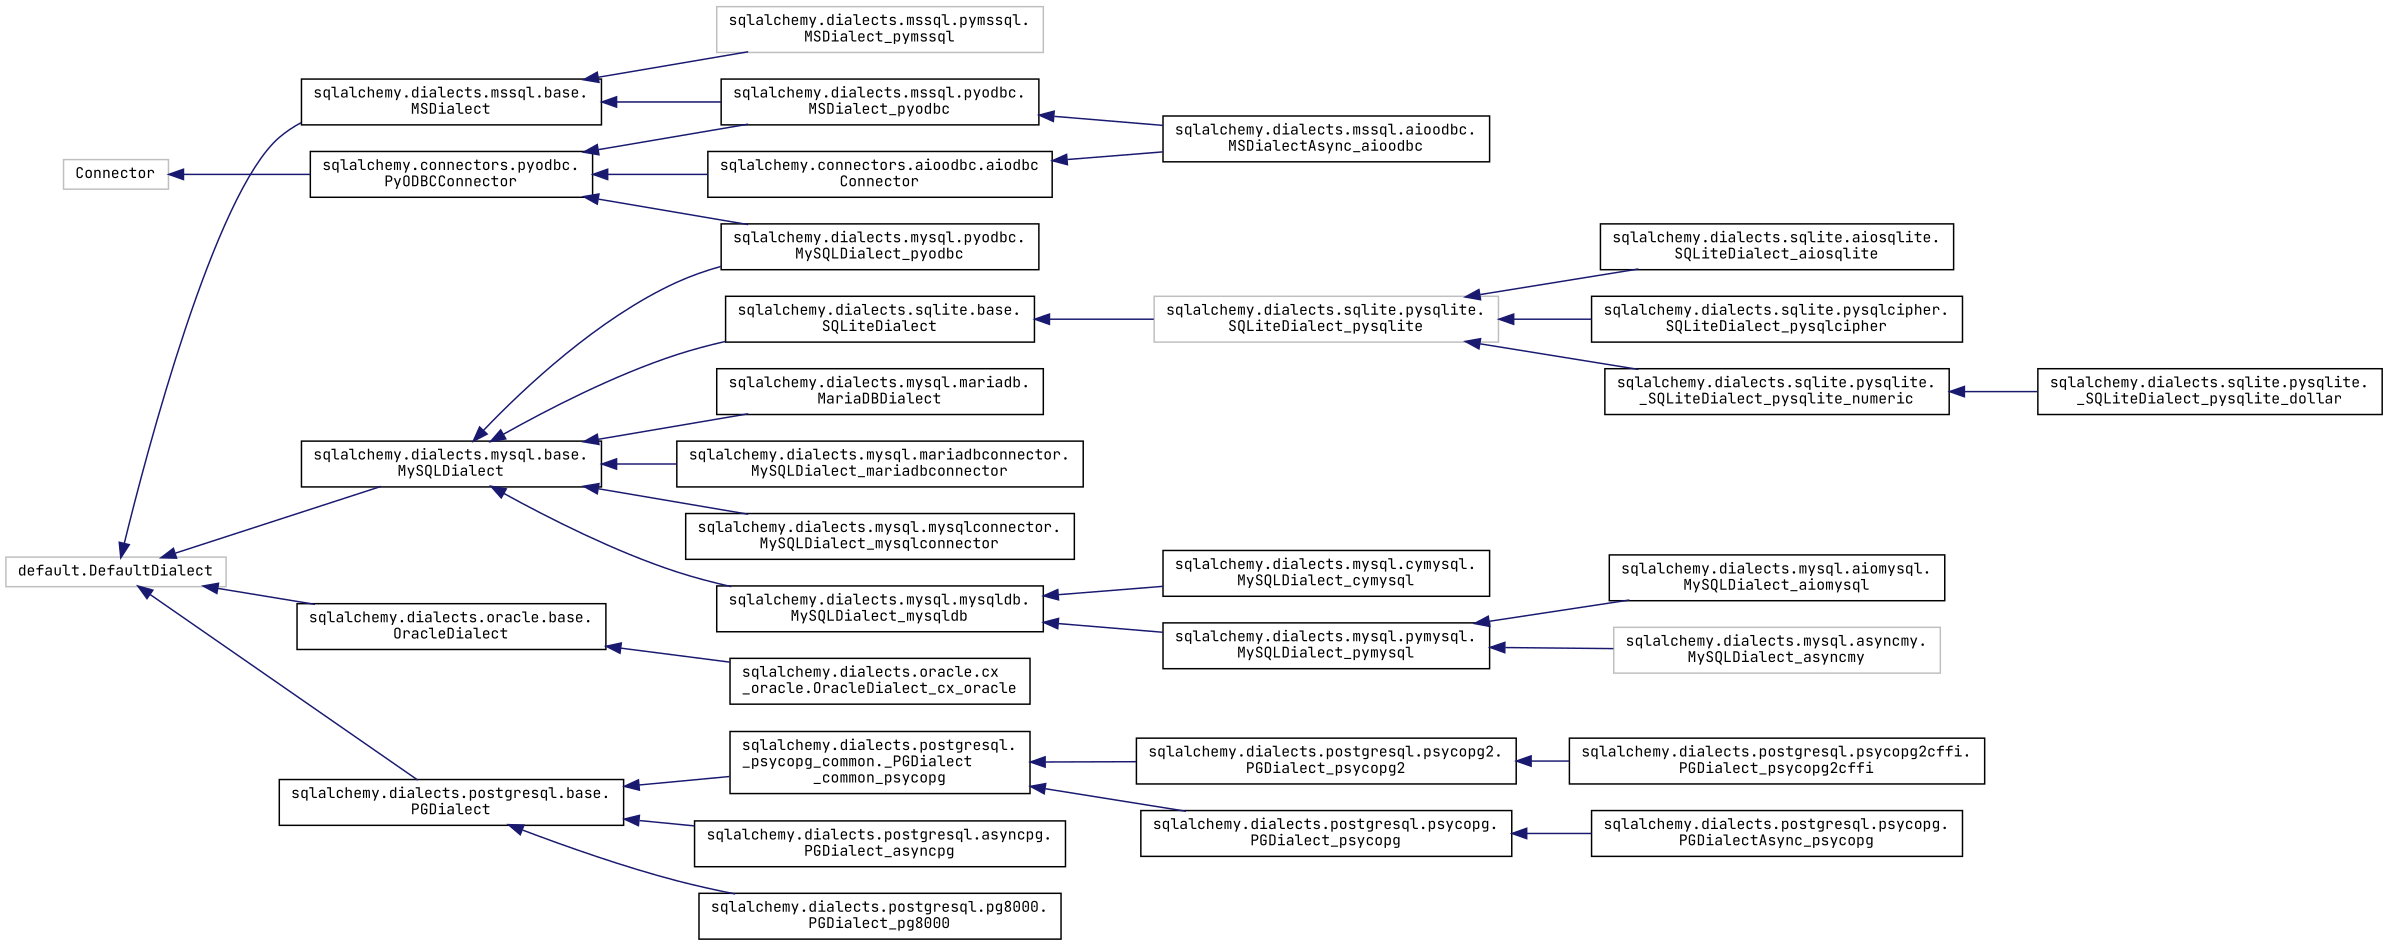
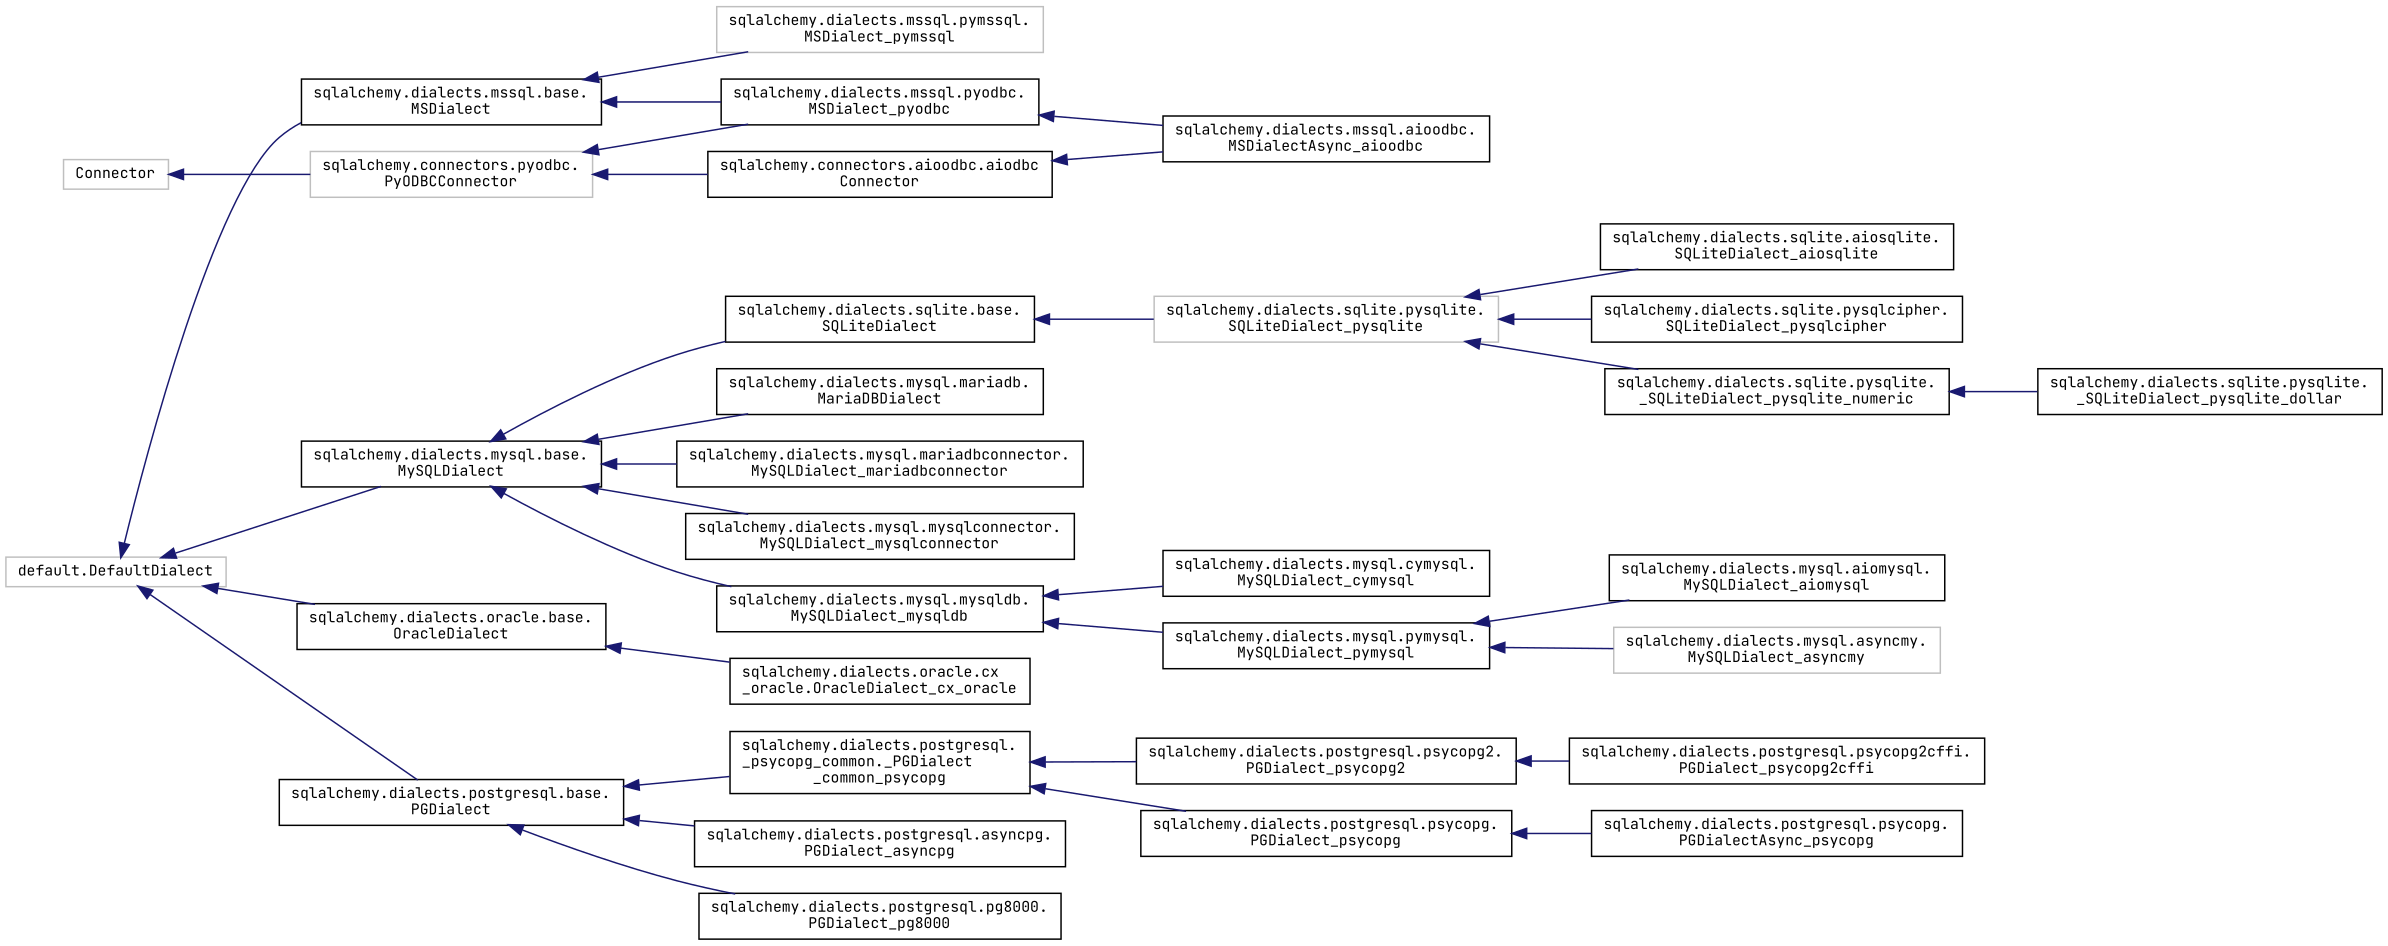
(451, 174) -> (451, 174)
(880, 247) -> none
